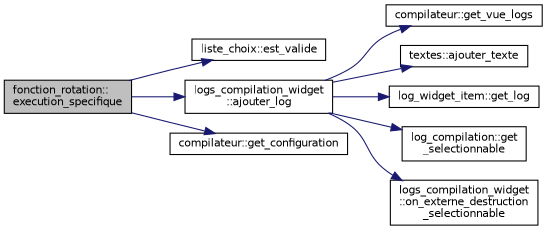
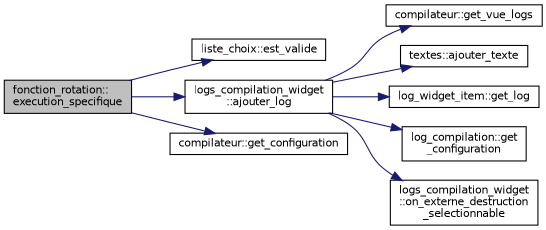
(464, 144) -> (464, 144)
